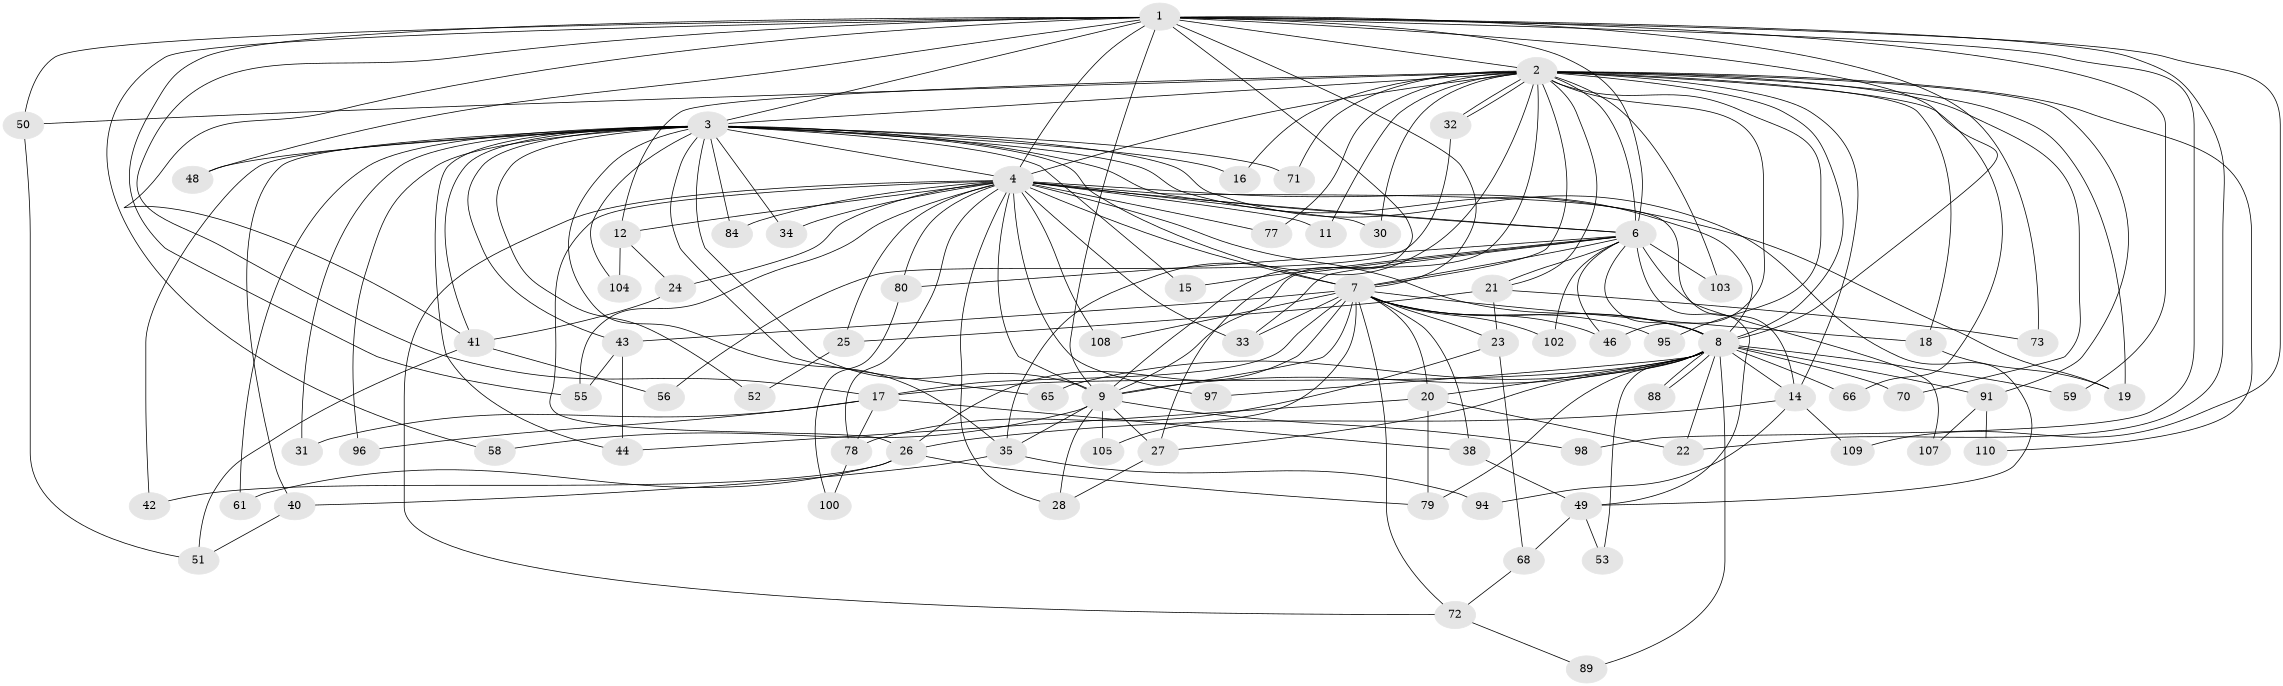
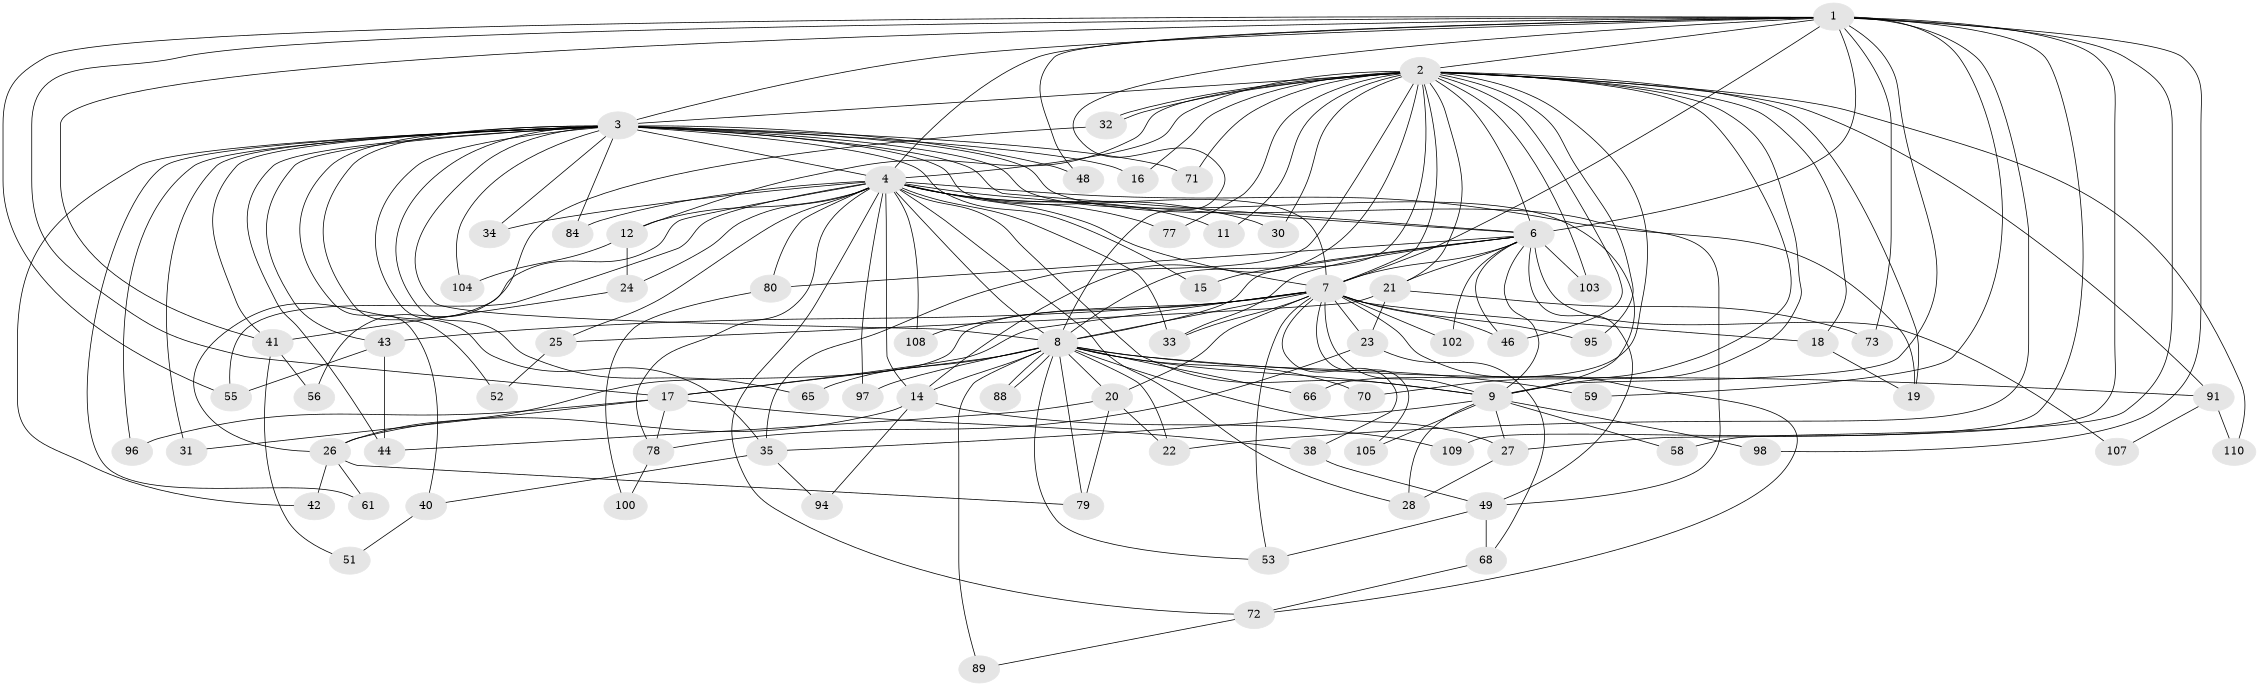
(23, 125) -> none
none -> (1258, 414)
